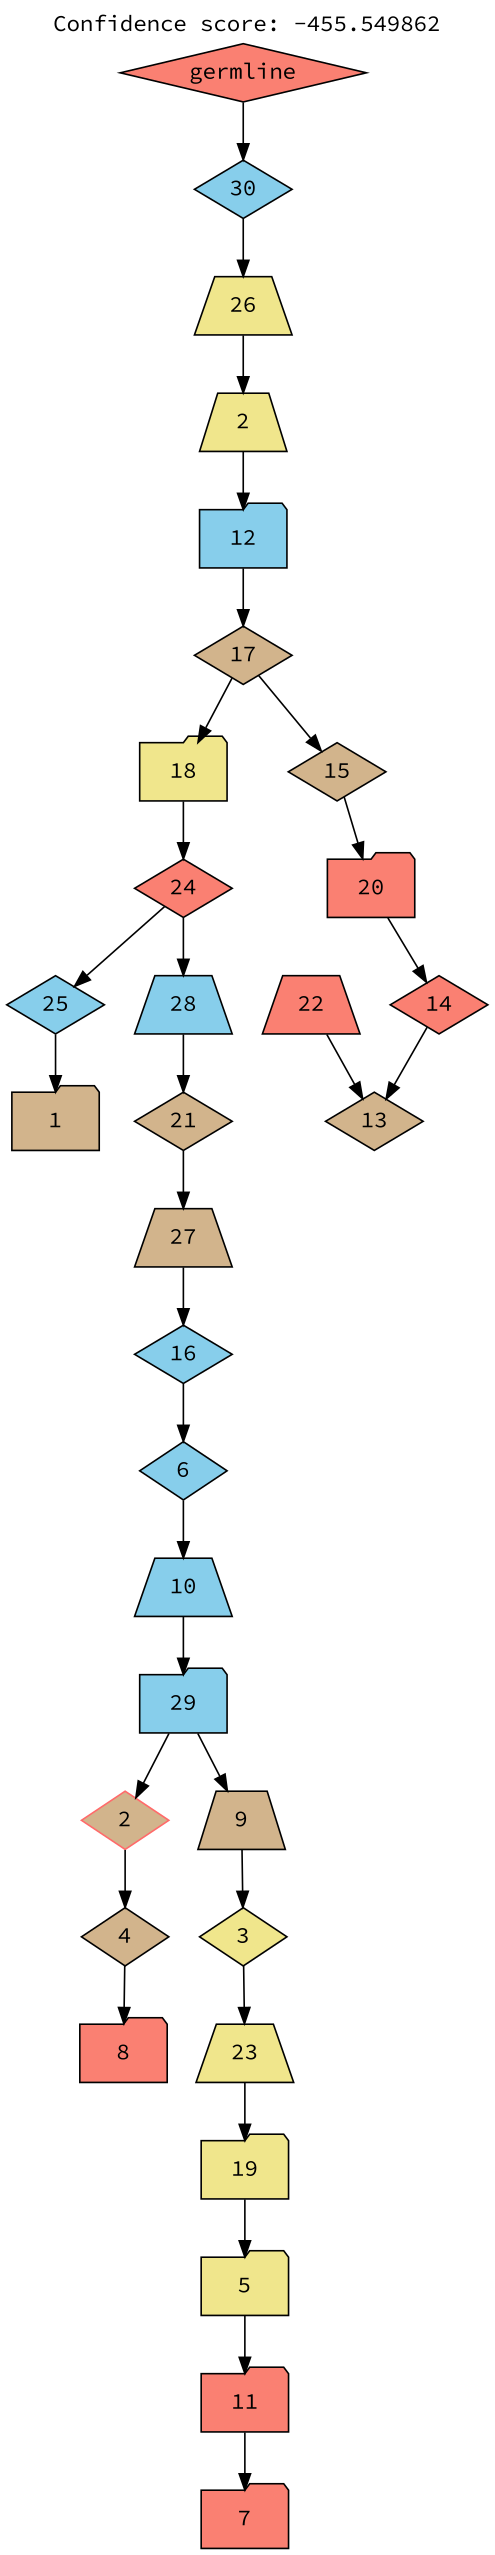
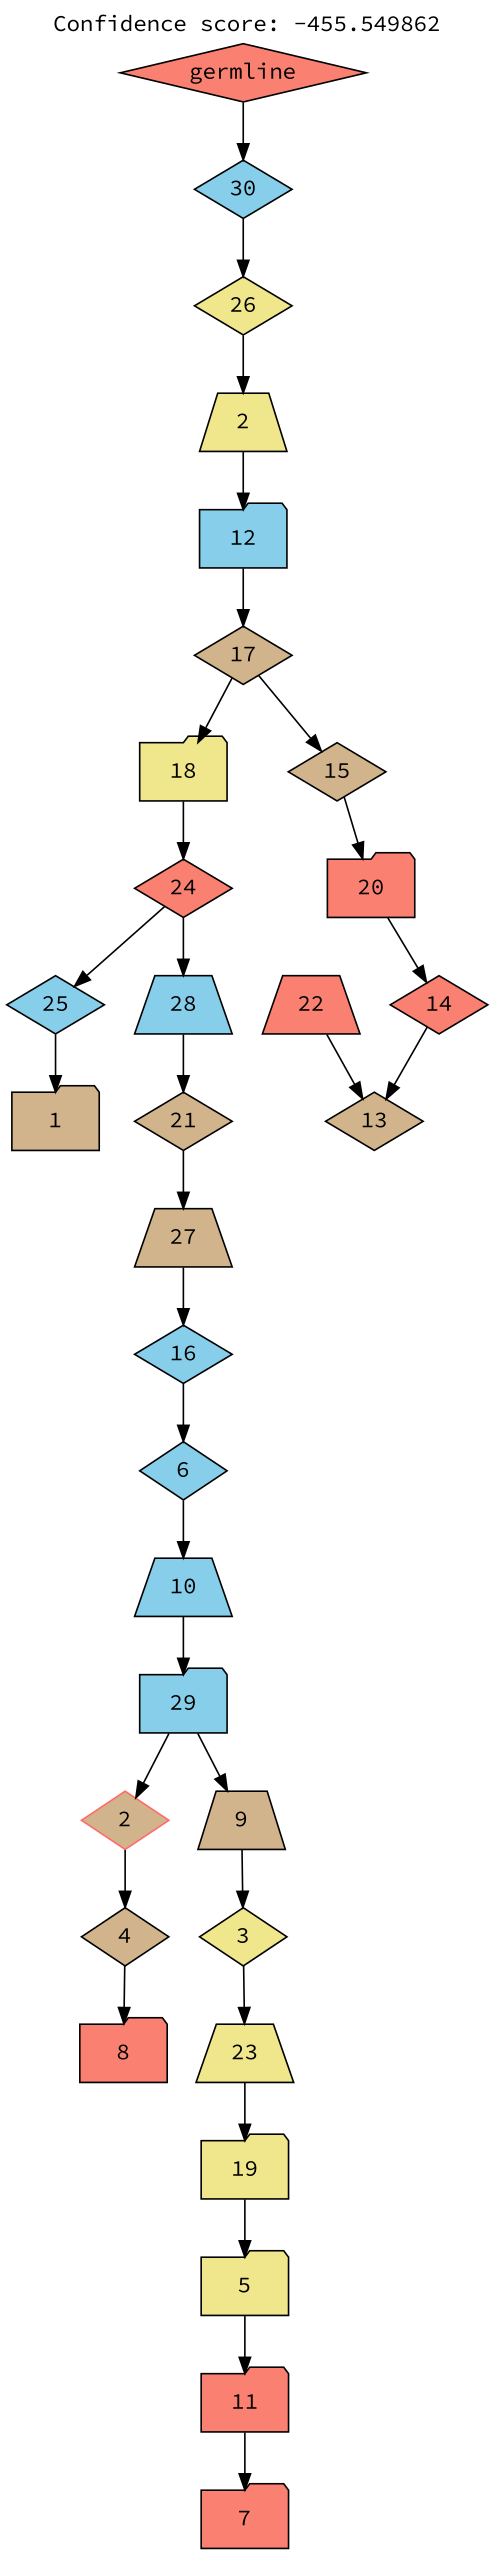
(243, 306) -> (243, 306)
